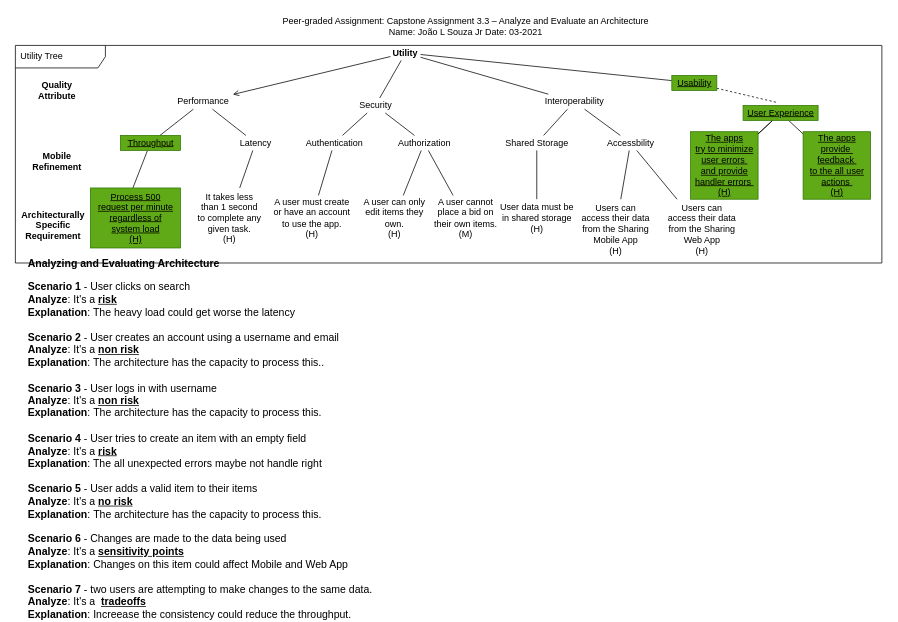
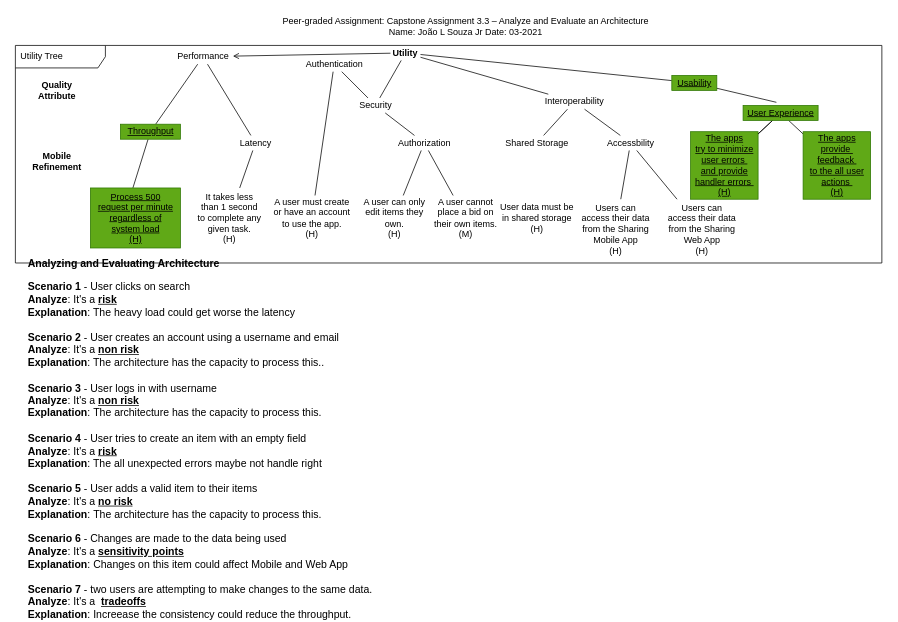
(746, 95) -> (746, 95)
(203, 102) -> (203, 57)
(150, 143) -> (150, 132)
(334, 143) -> (334, 64)
(537, 175) -> none
(53, 225) -> none
